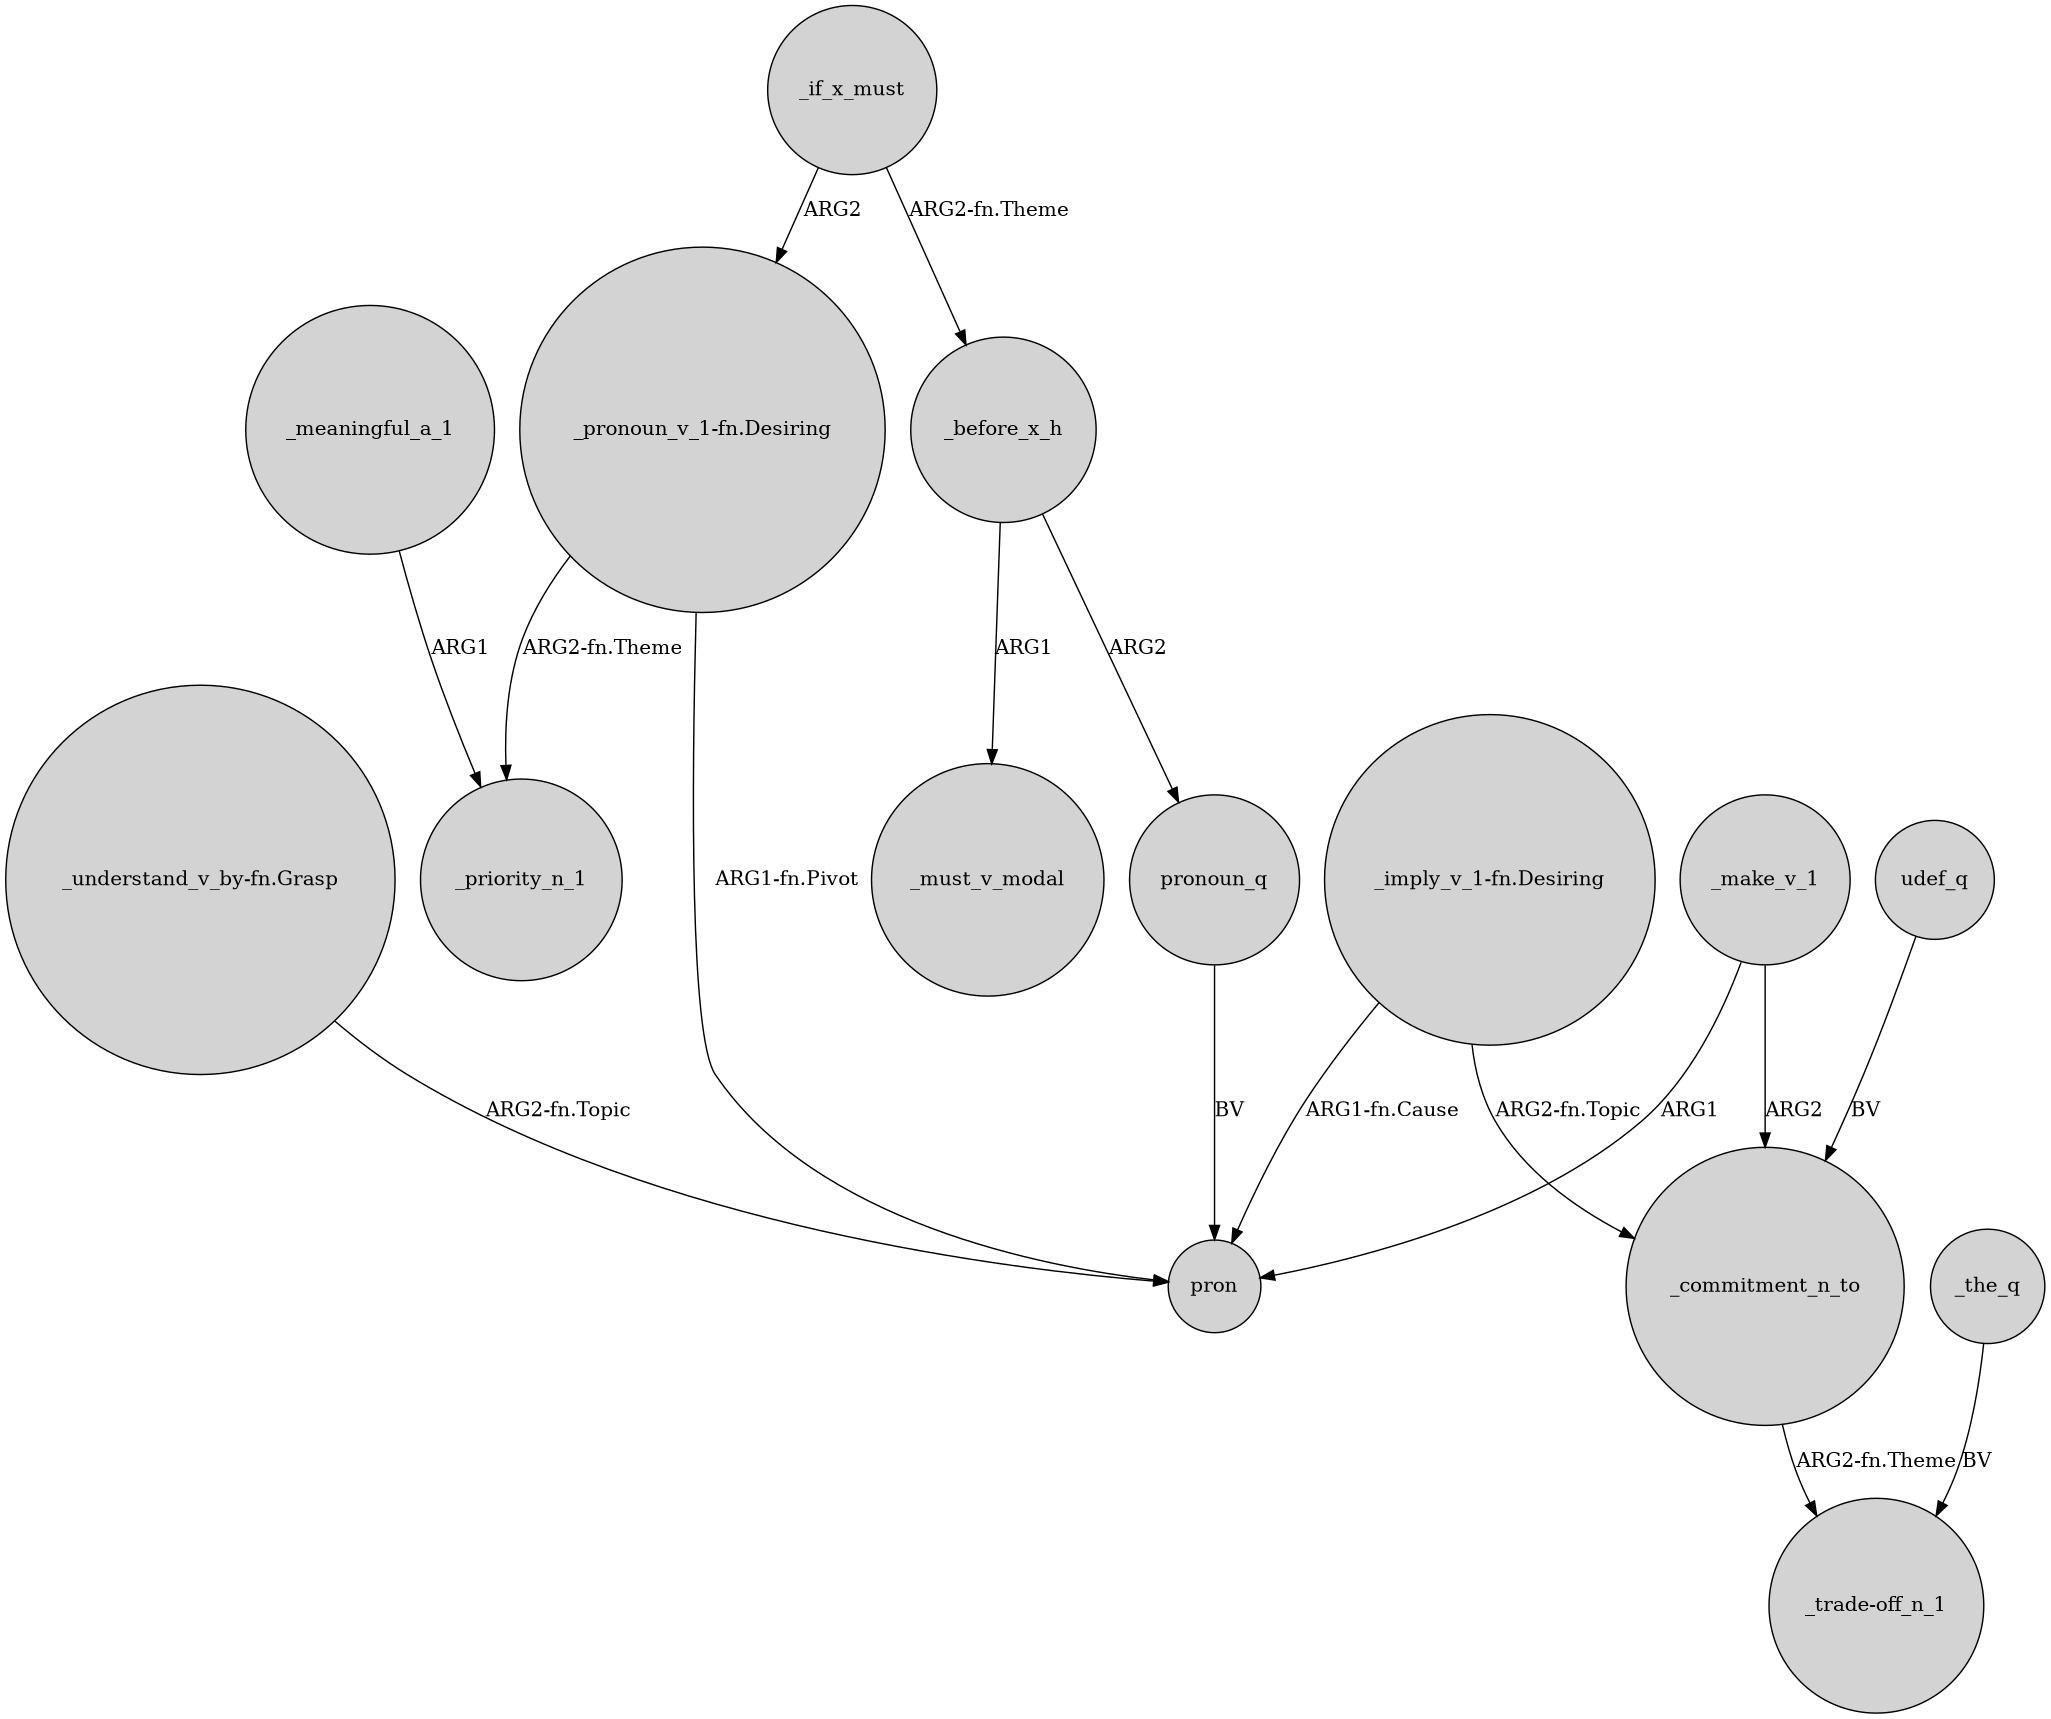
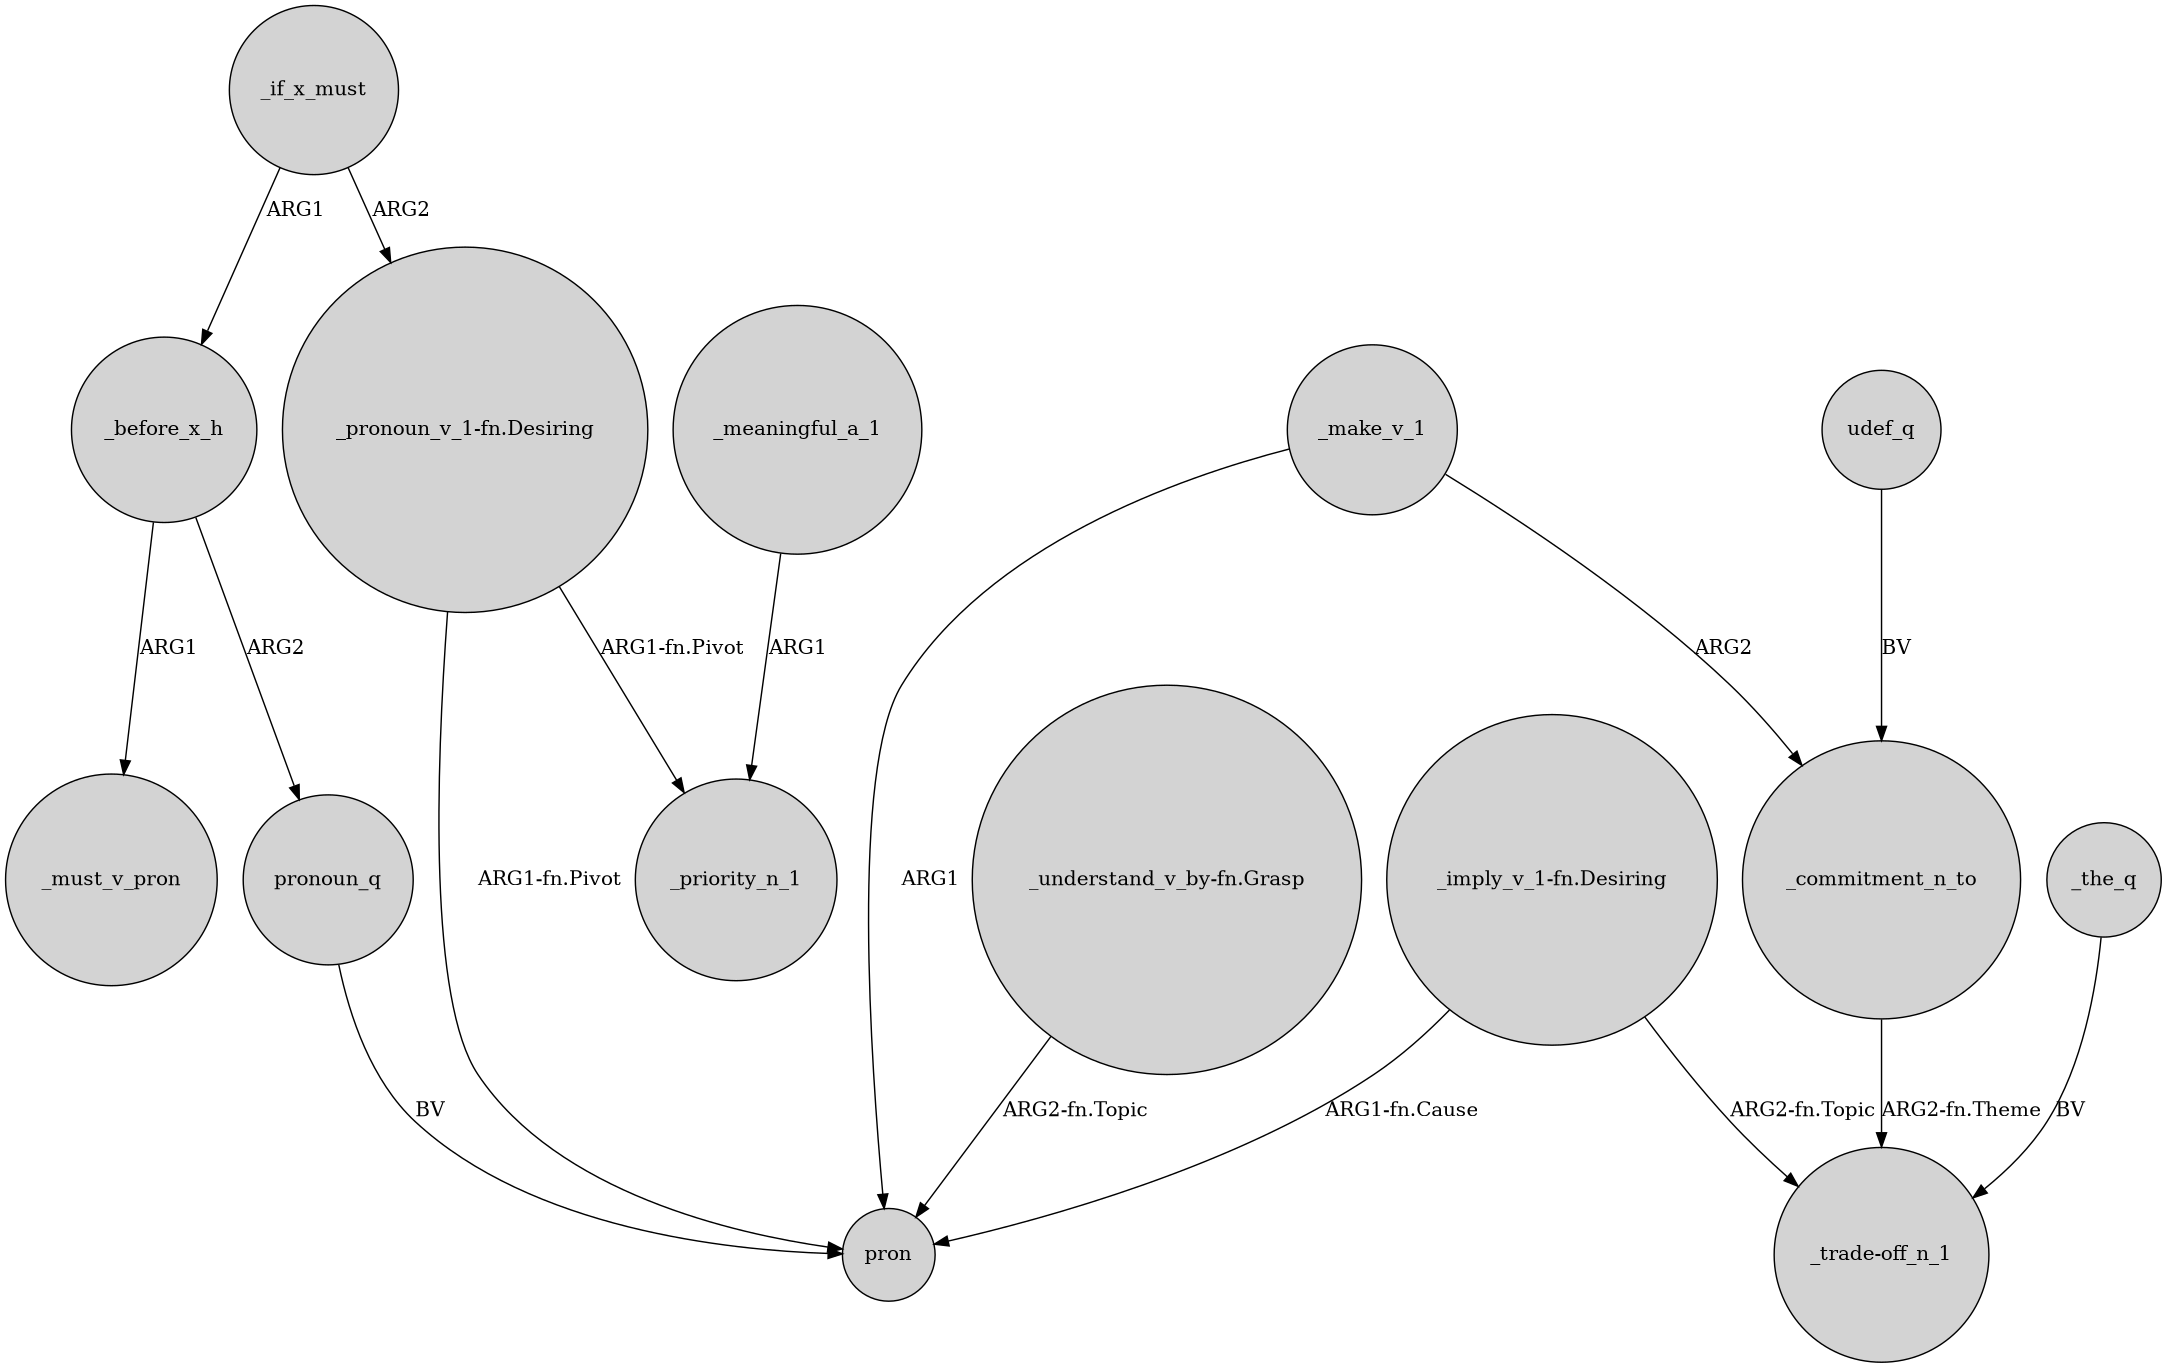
(989, 211) -> (296, 211)
(603, 649) -> (673, 649)
(988, 880) -> (111, 880)
(1522, 1157) -> (1712, 1101)
